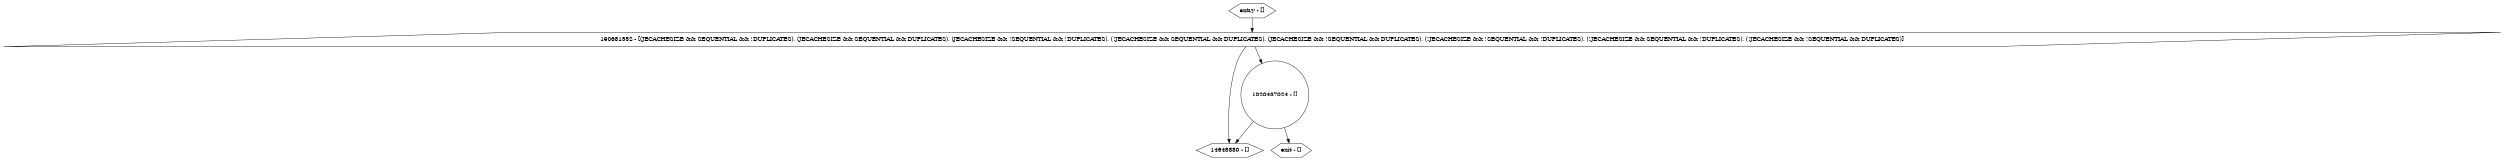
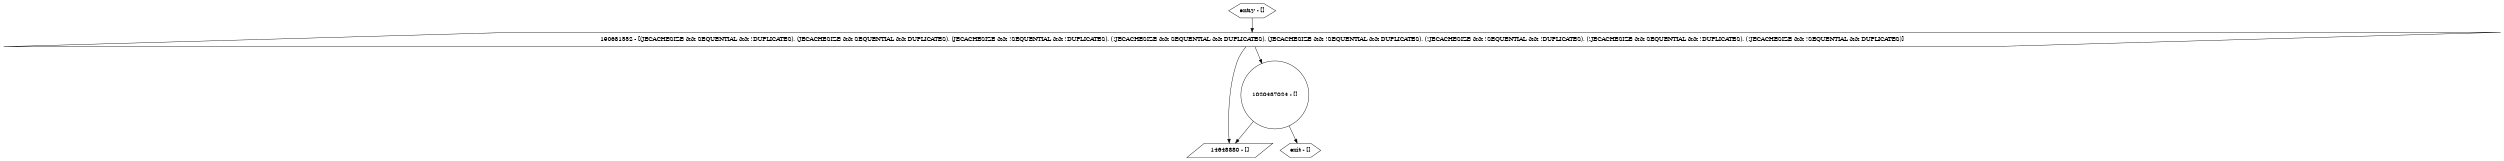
(1230, 150) -> (1230, 150)
